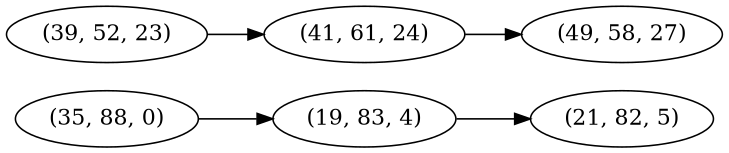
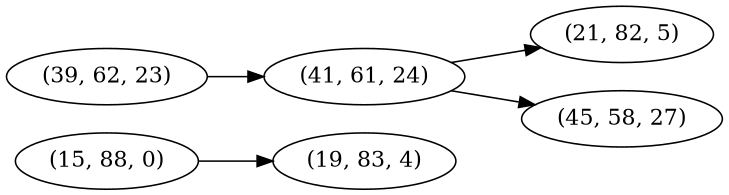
(107, 34) -> (107, 77)
(622, 34) -> (622, 119)
(107, 119) -> (107, 161)
(485, 119) -> (488, 56)
